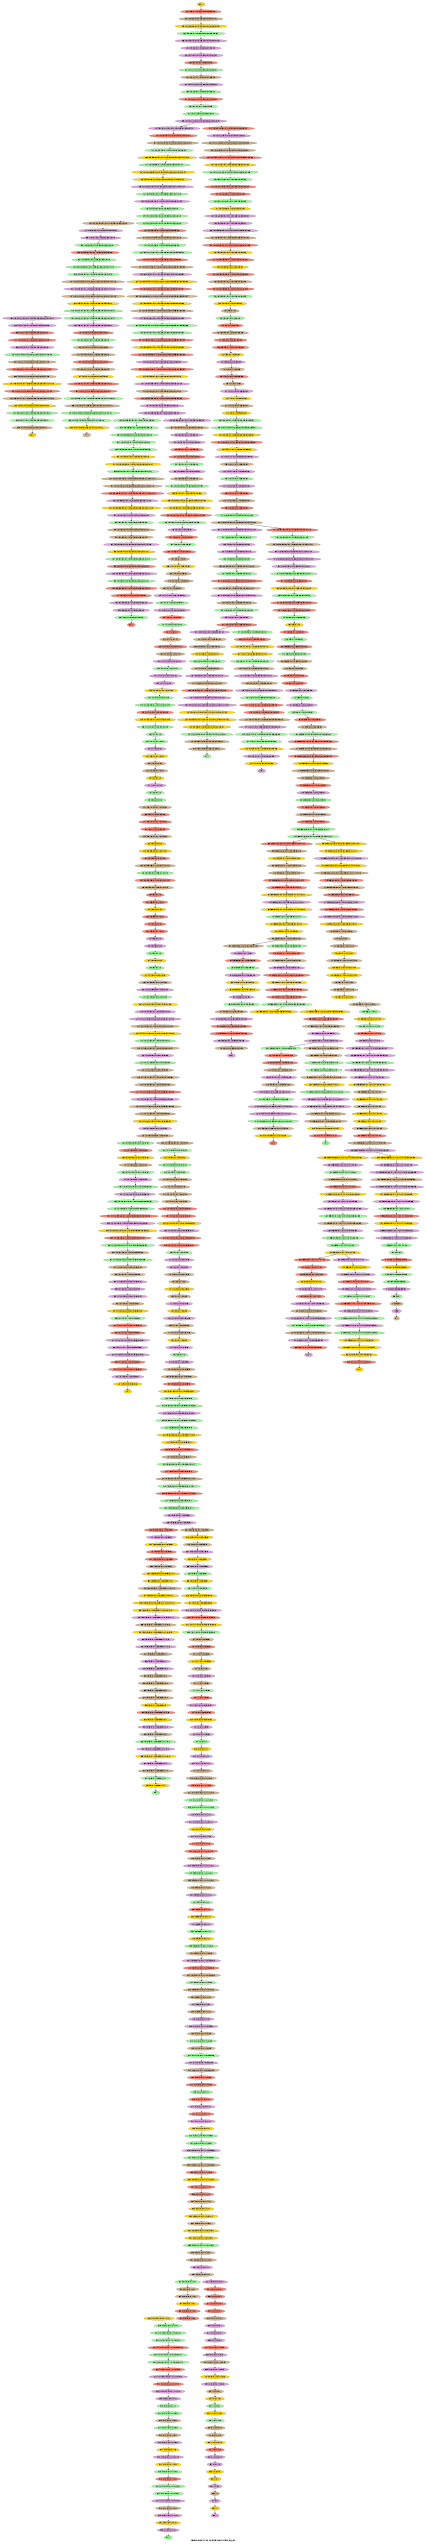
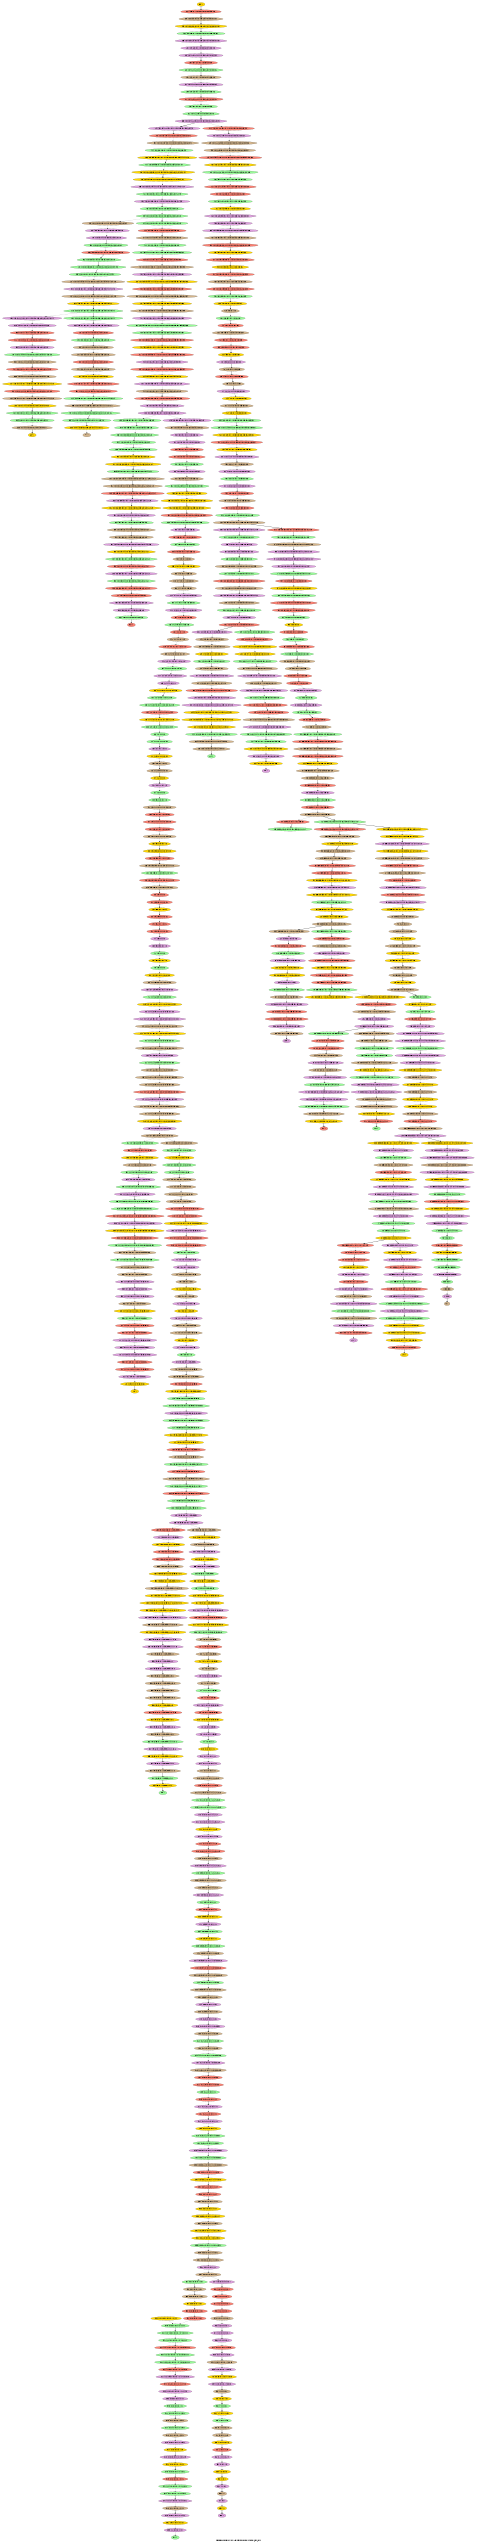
(313, 833) -> (328, 818)
